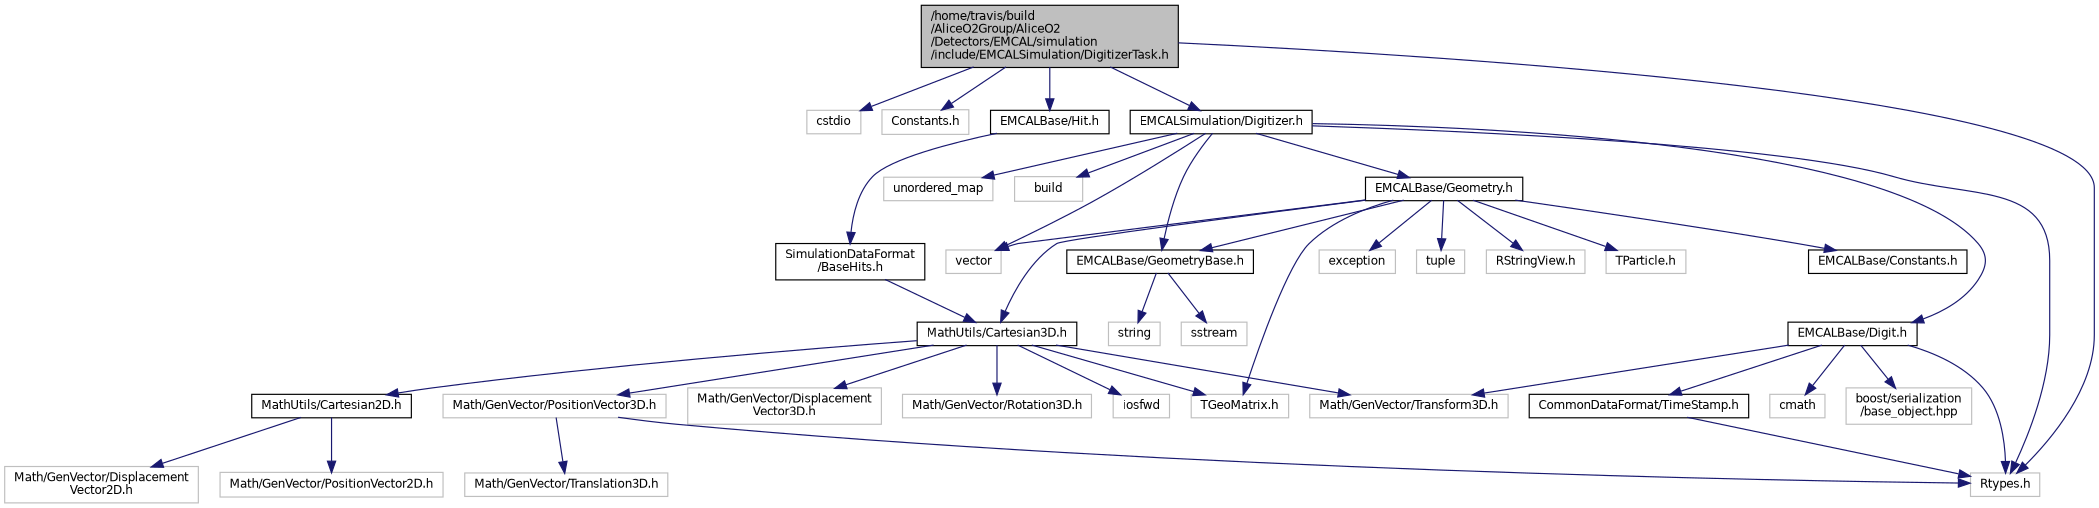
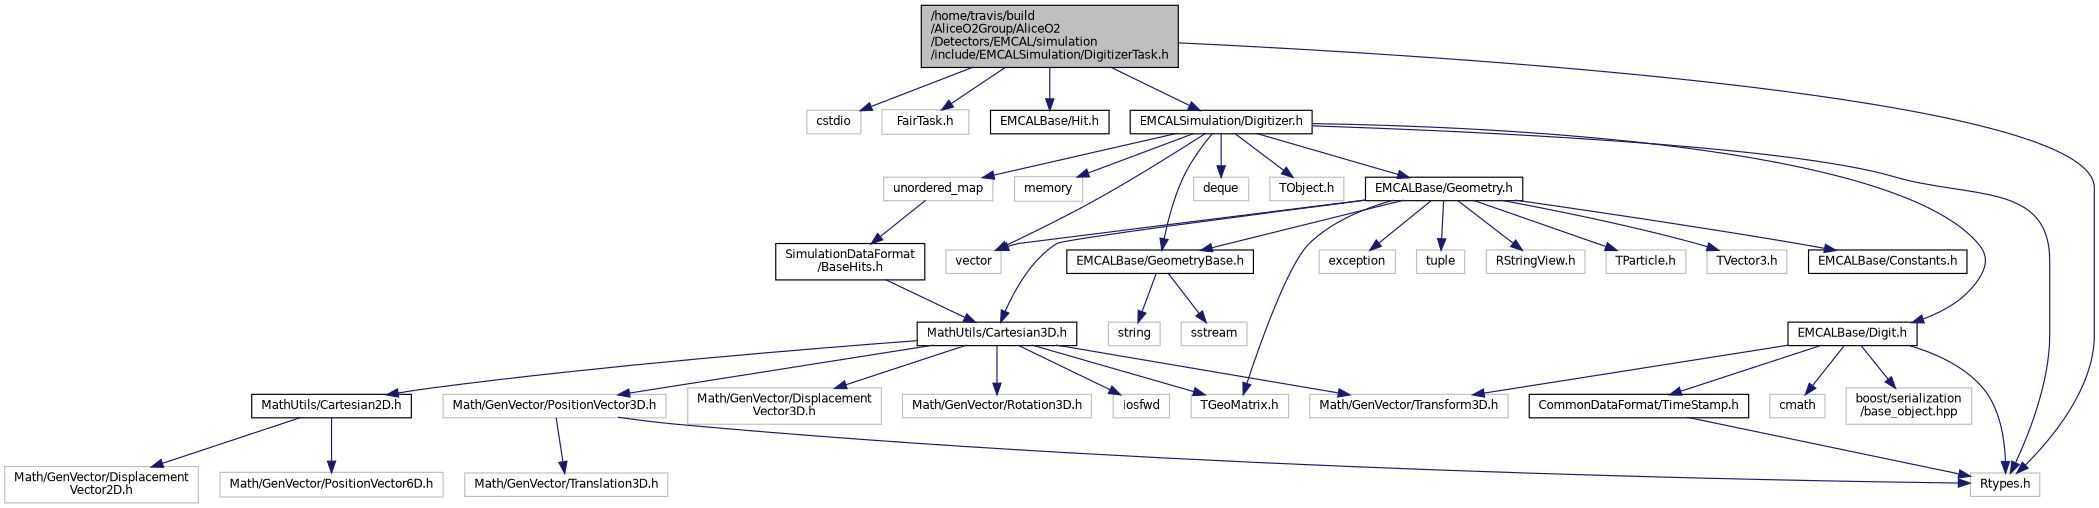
(925, 122) -> (925, 122)
(904, 159) -> (903, 218)
(1049, 189) -> (1049, 189)
none -> (1221, 189)
none -> (1307, 189)
none -> (1747, 262)
(332, 485) -> (332, 485)
